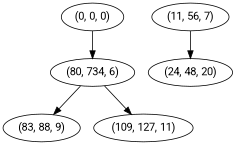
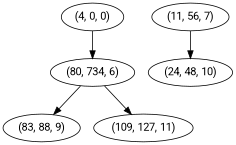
(93, 17) -> (93, 17)
(190, 72) -> (190, 72)
